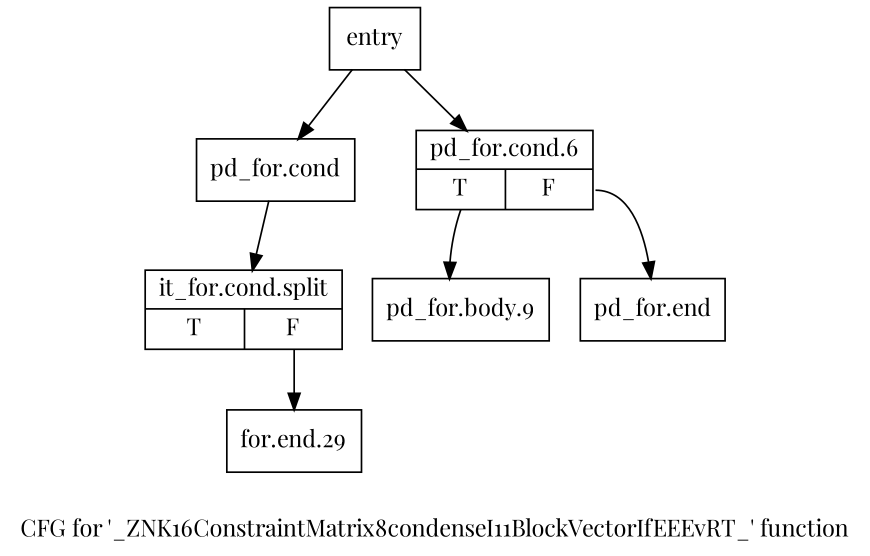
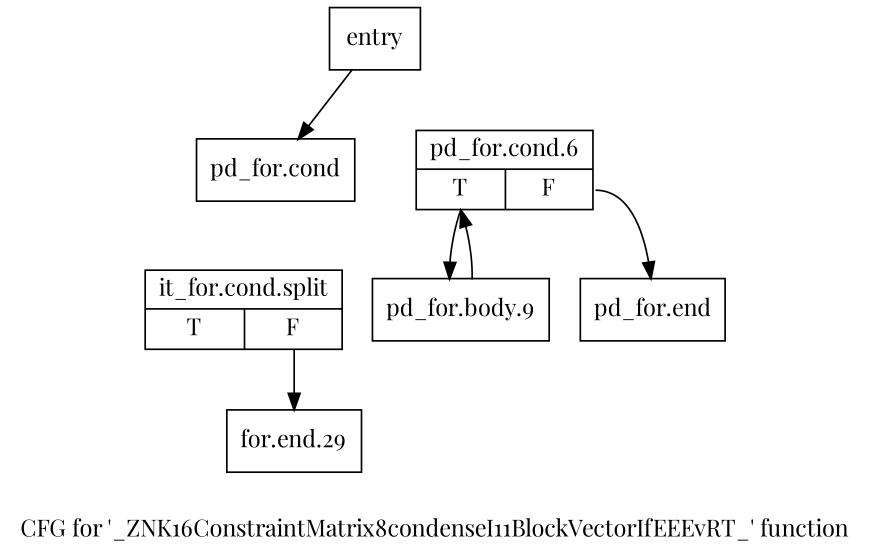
(430, 94) -> (471, 253)
(263, 227) -> none
